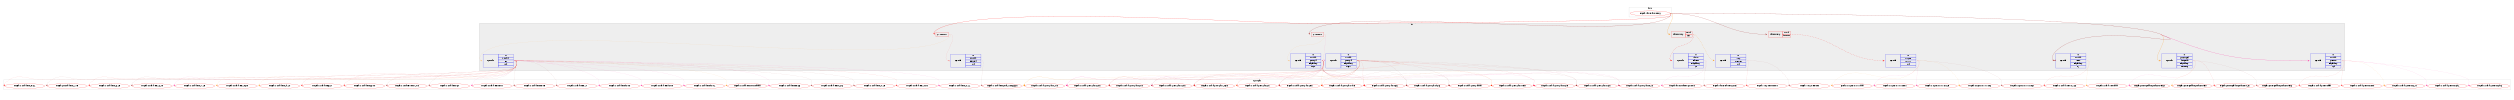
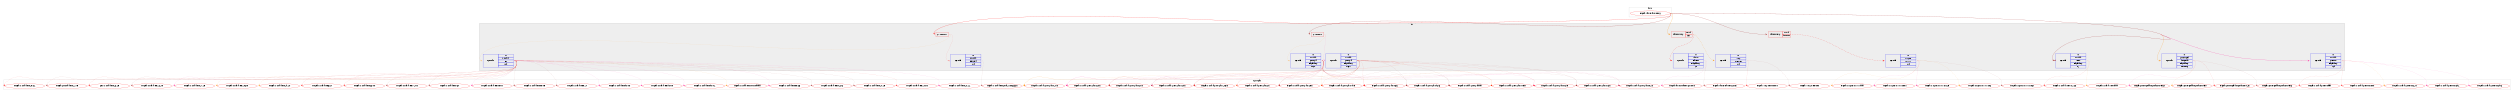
(110, 86) -> (110, 86)
(407, 86) -> (407, 86)
(1852, 86) -> (1852, 86)
